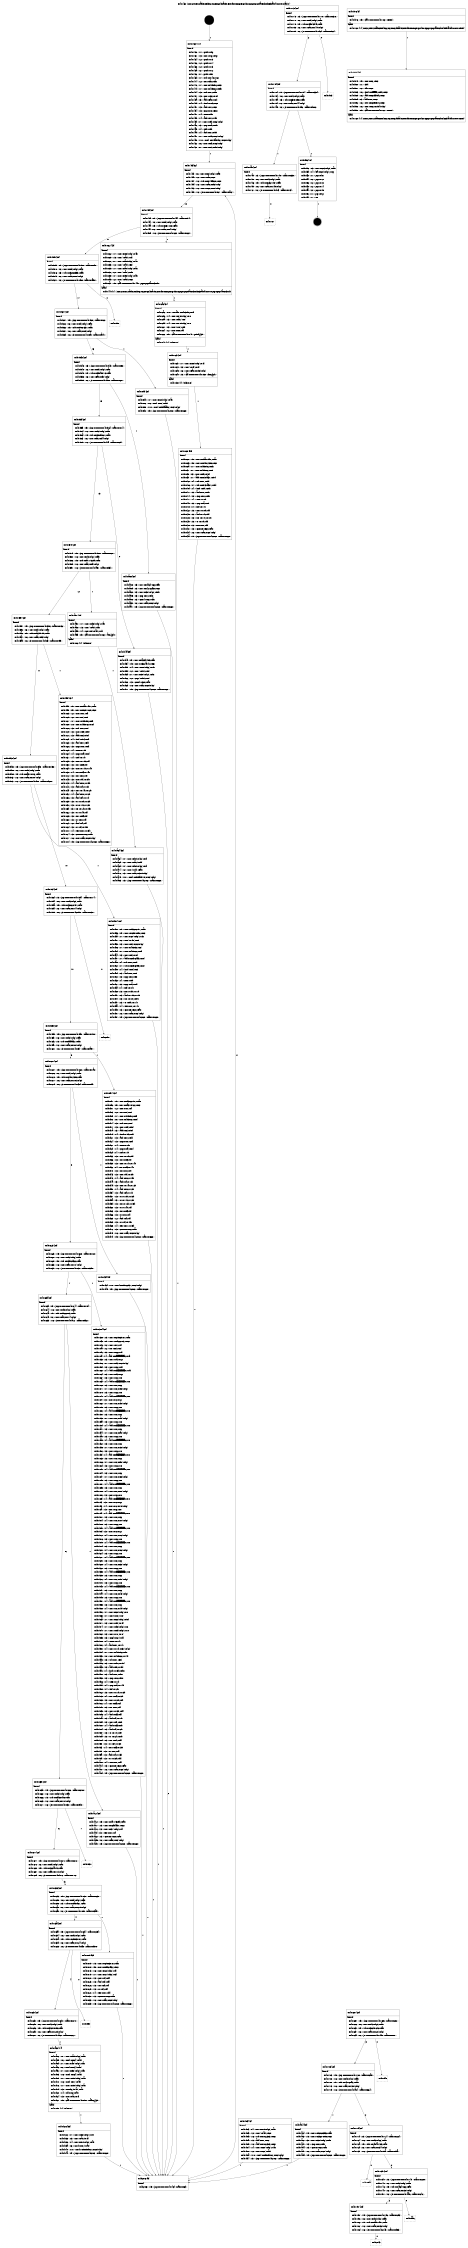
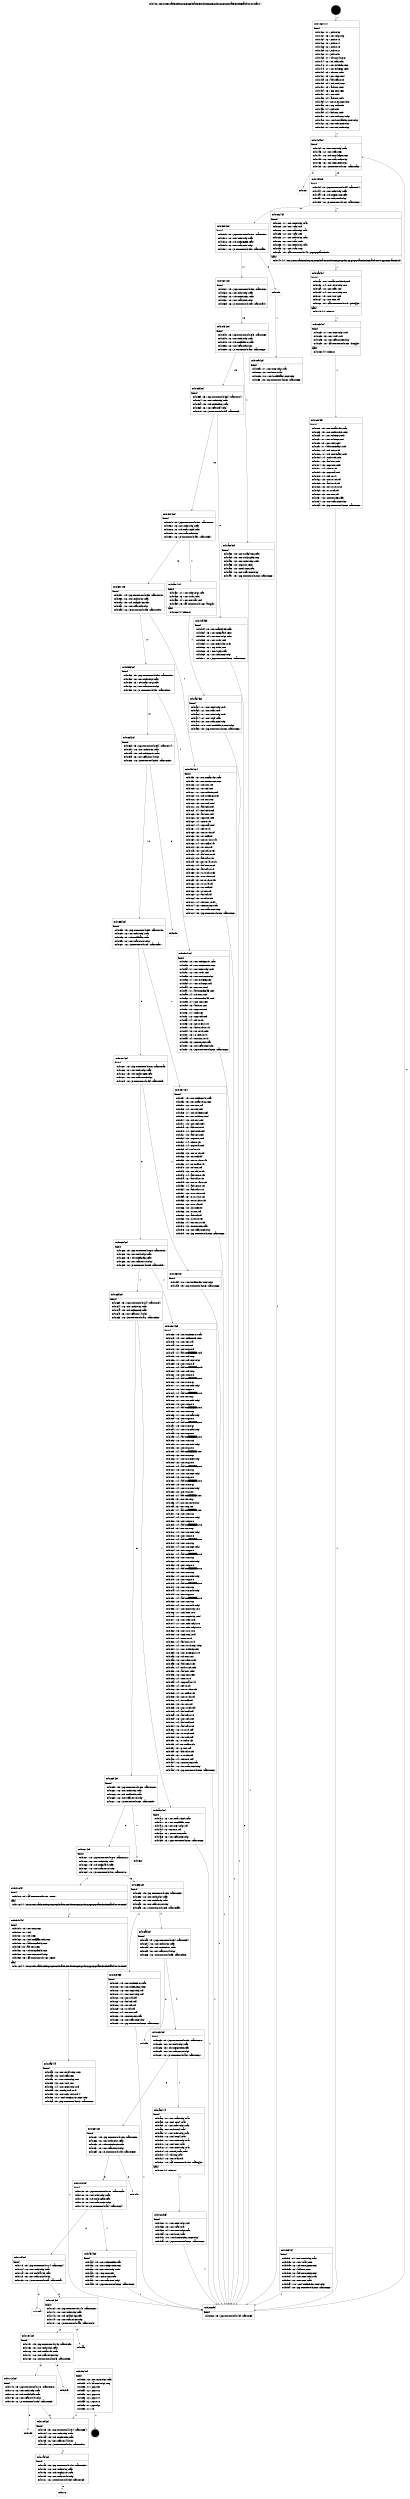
(304, 133) -> (75, 2415)
none -> (303, 191)
(131, 356) -> (276, 326)
none -> (233, 1610)
none -> (85, 1880)
none -> (69, 2083)
none -> (146, 2092)
none -> (38, 2368)
